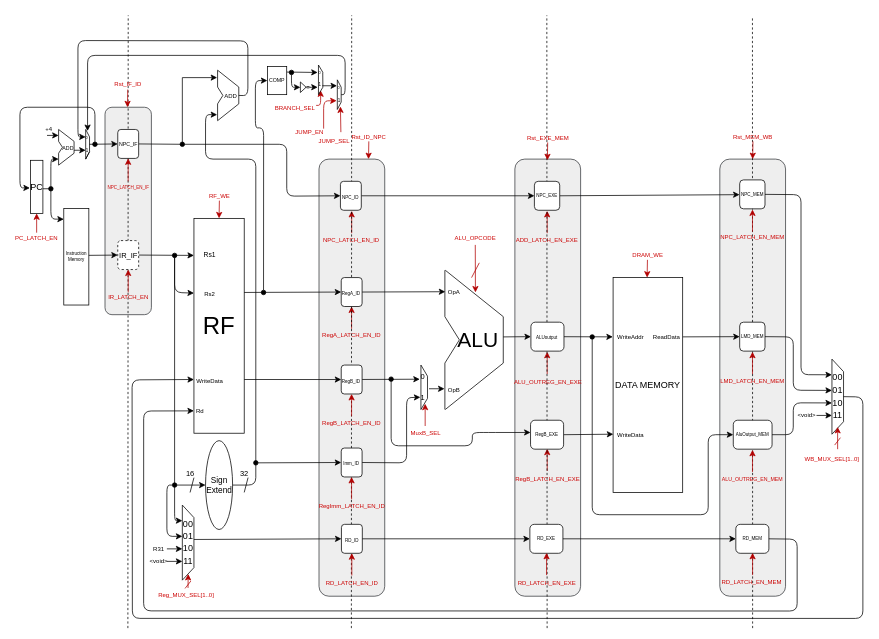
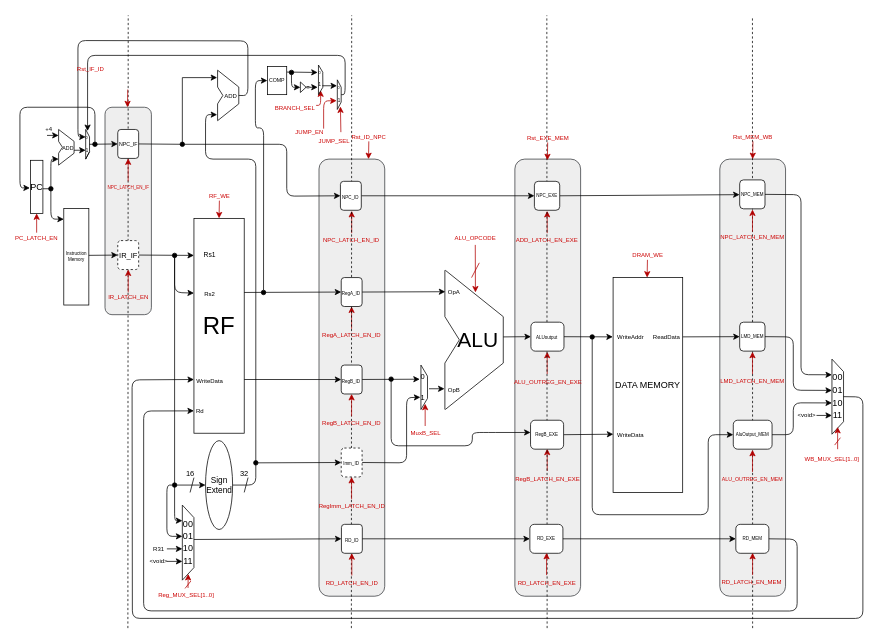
(128, 84) -> (91, 69)
(352, 463) -> (352, 463)
